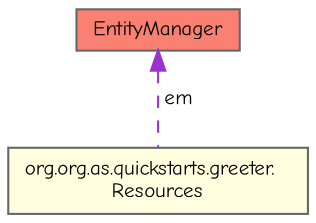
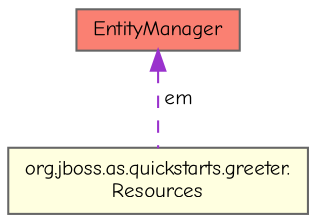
(158, 181) -> (158, 181)
